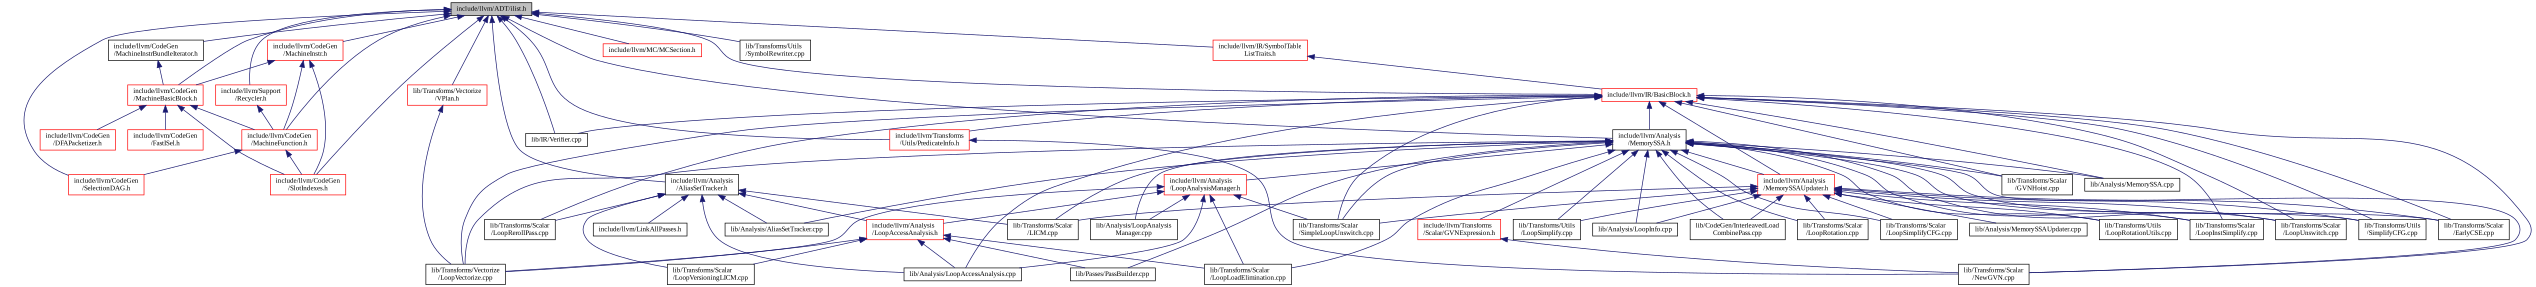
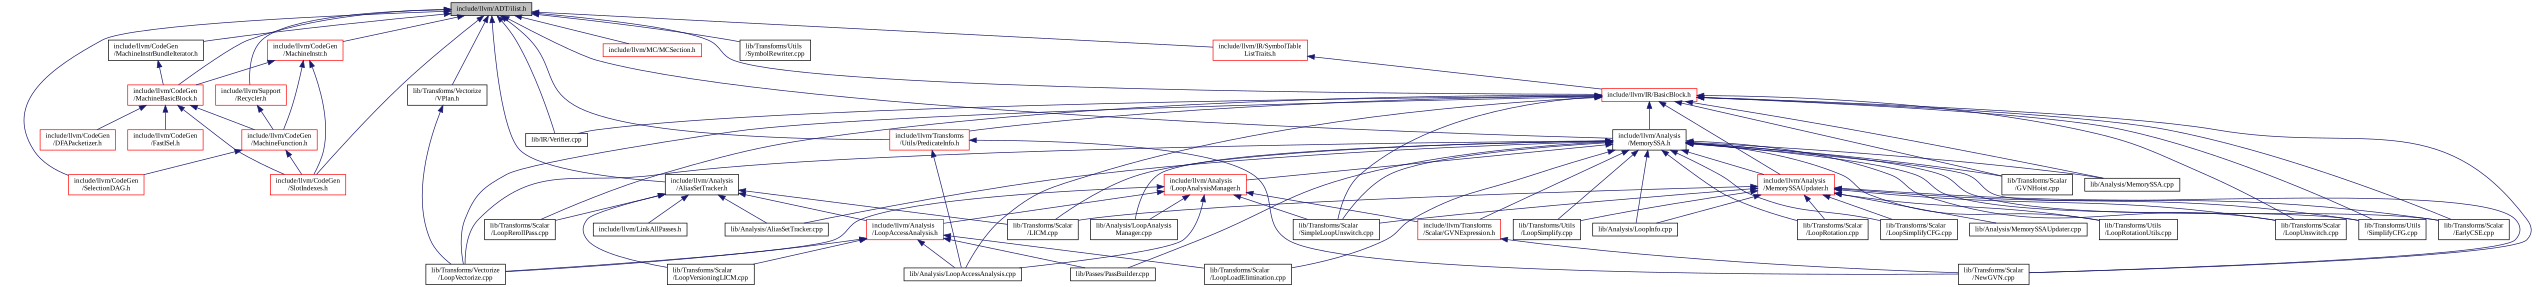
(354, 57) -> none
(447, 95) -> (447, 95)
(1738, 230) -> none
(2227, 230) -> none
(1228, 233) -> (1335, 208)
(788, 262) -> (948, 212)
